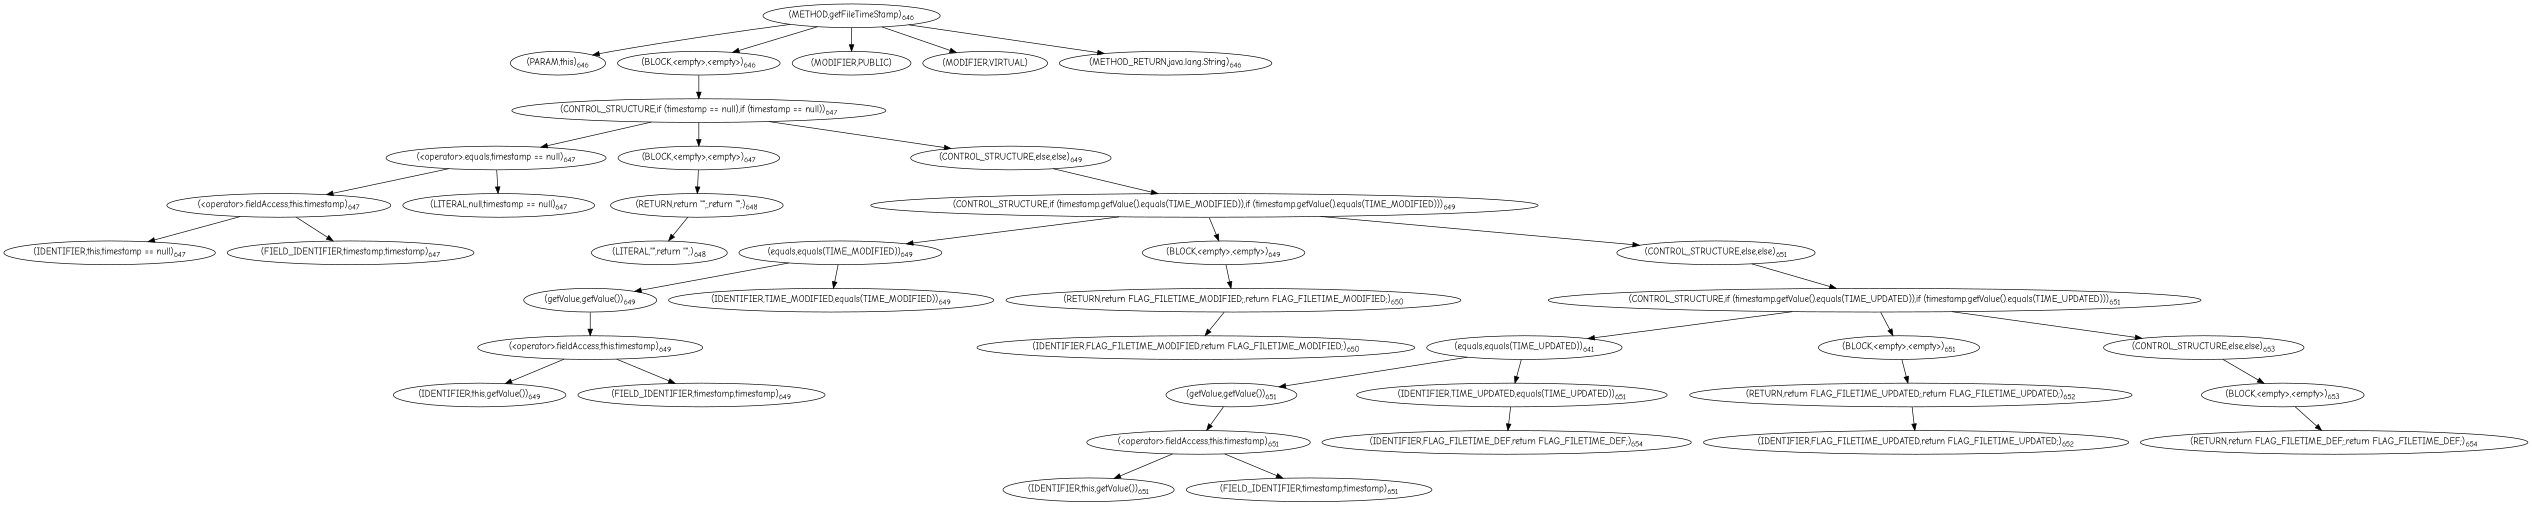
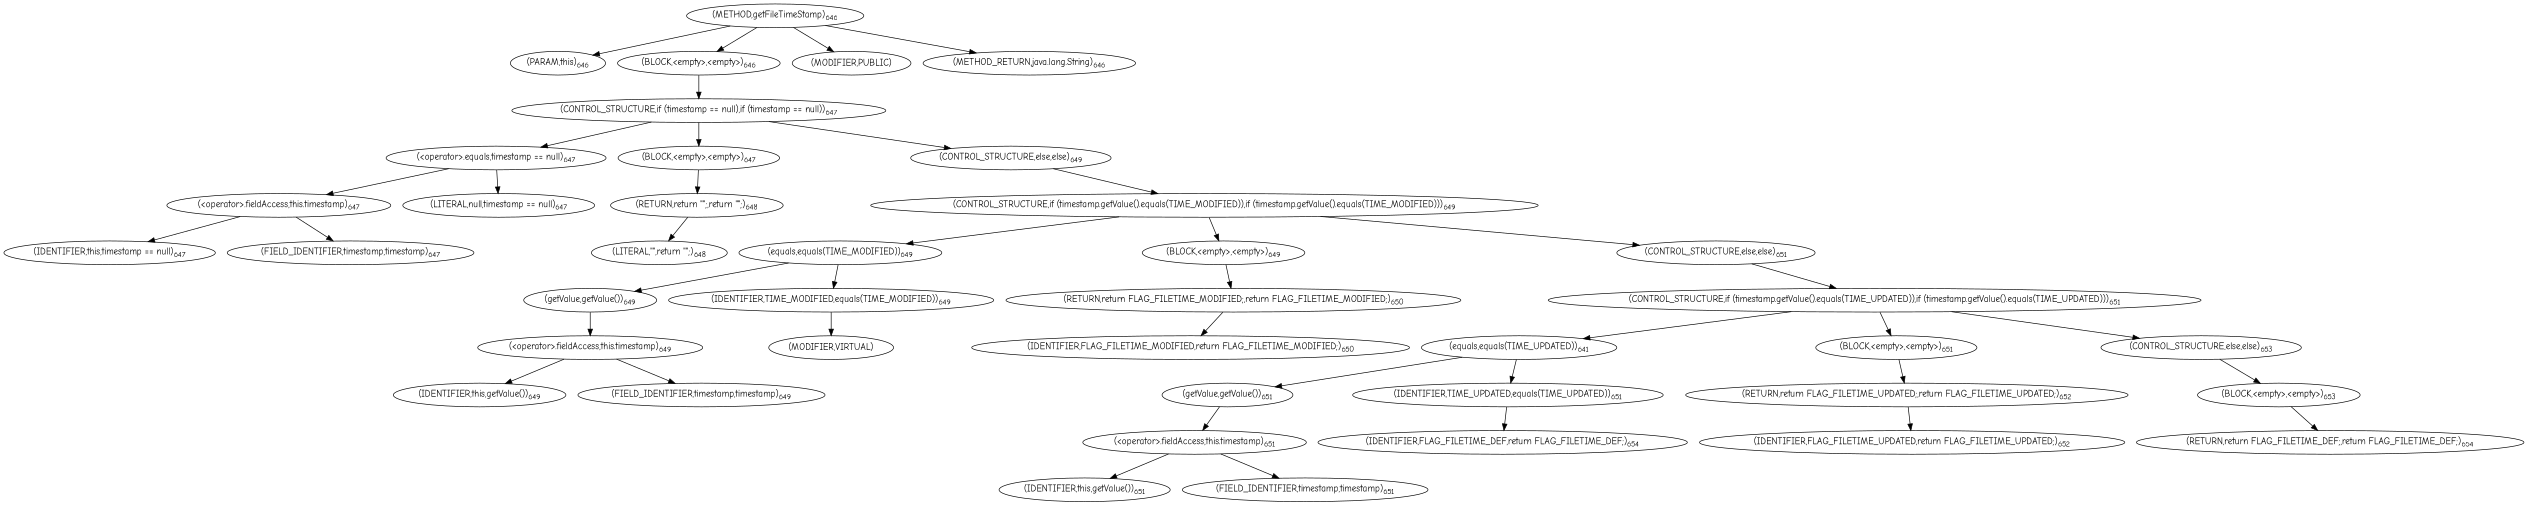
(916, 39) -> (831, 321)
